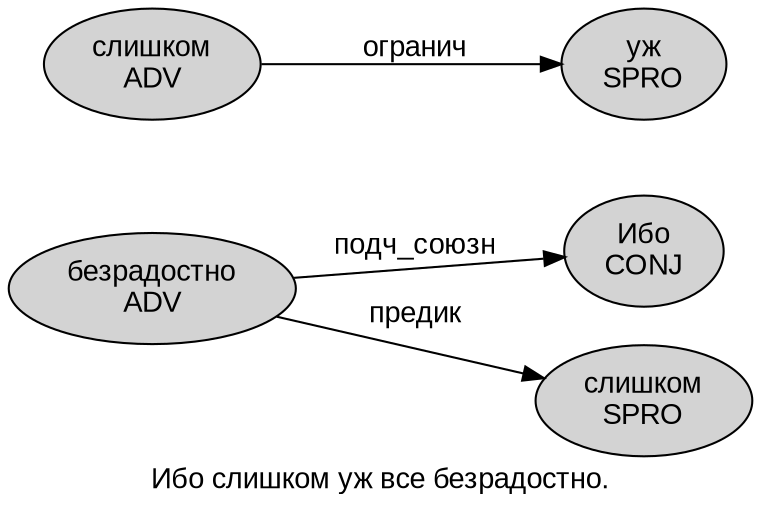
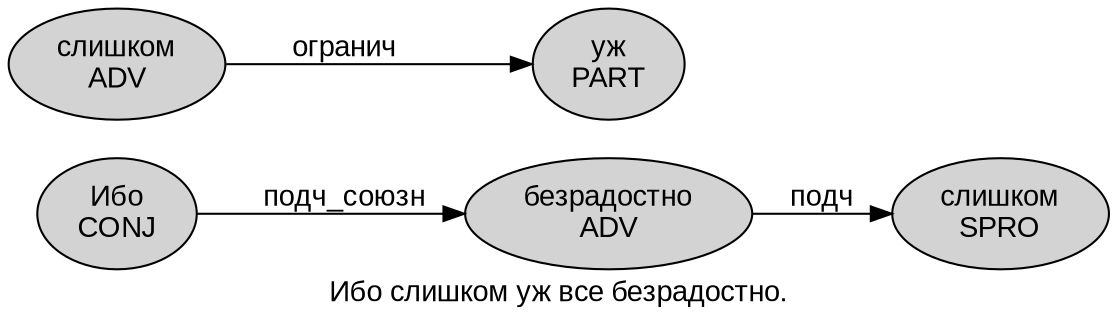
(644, 64) -> (609, 64)
(419, 268) -> (320, 214)
(416, 315) -> (822, 198)
